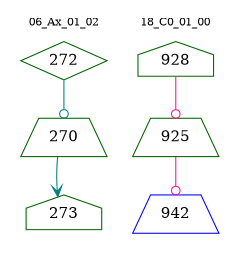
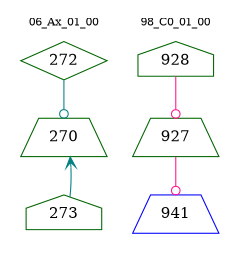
(64, 23) -> (64, 23)
(176, 23) -> (176, 23)
(176, 137) -> (176, 137)
(57, 172) -> (71, 182)
(176, 214) -> (176, 214)
